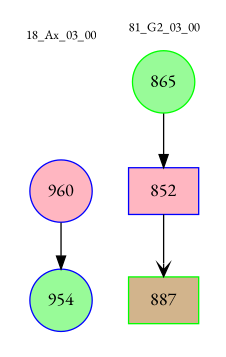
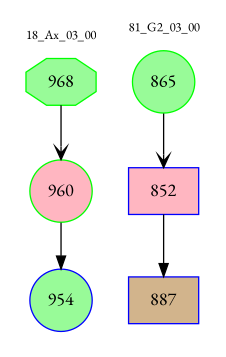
none -> (61, 82)
(164, 134) -> (164, 134)
(61, 191) -> (61, 191)
(164, 239) -> (164, 239)
(164, 300) -> (164, 300)
